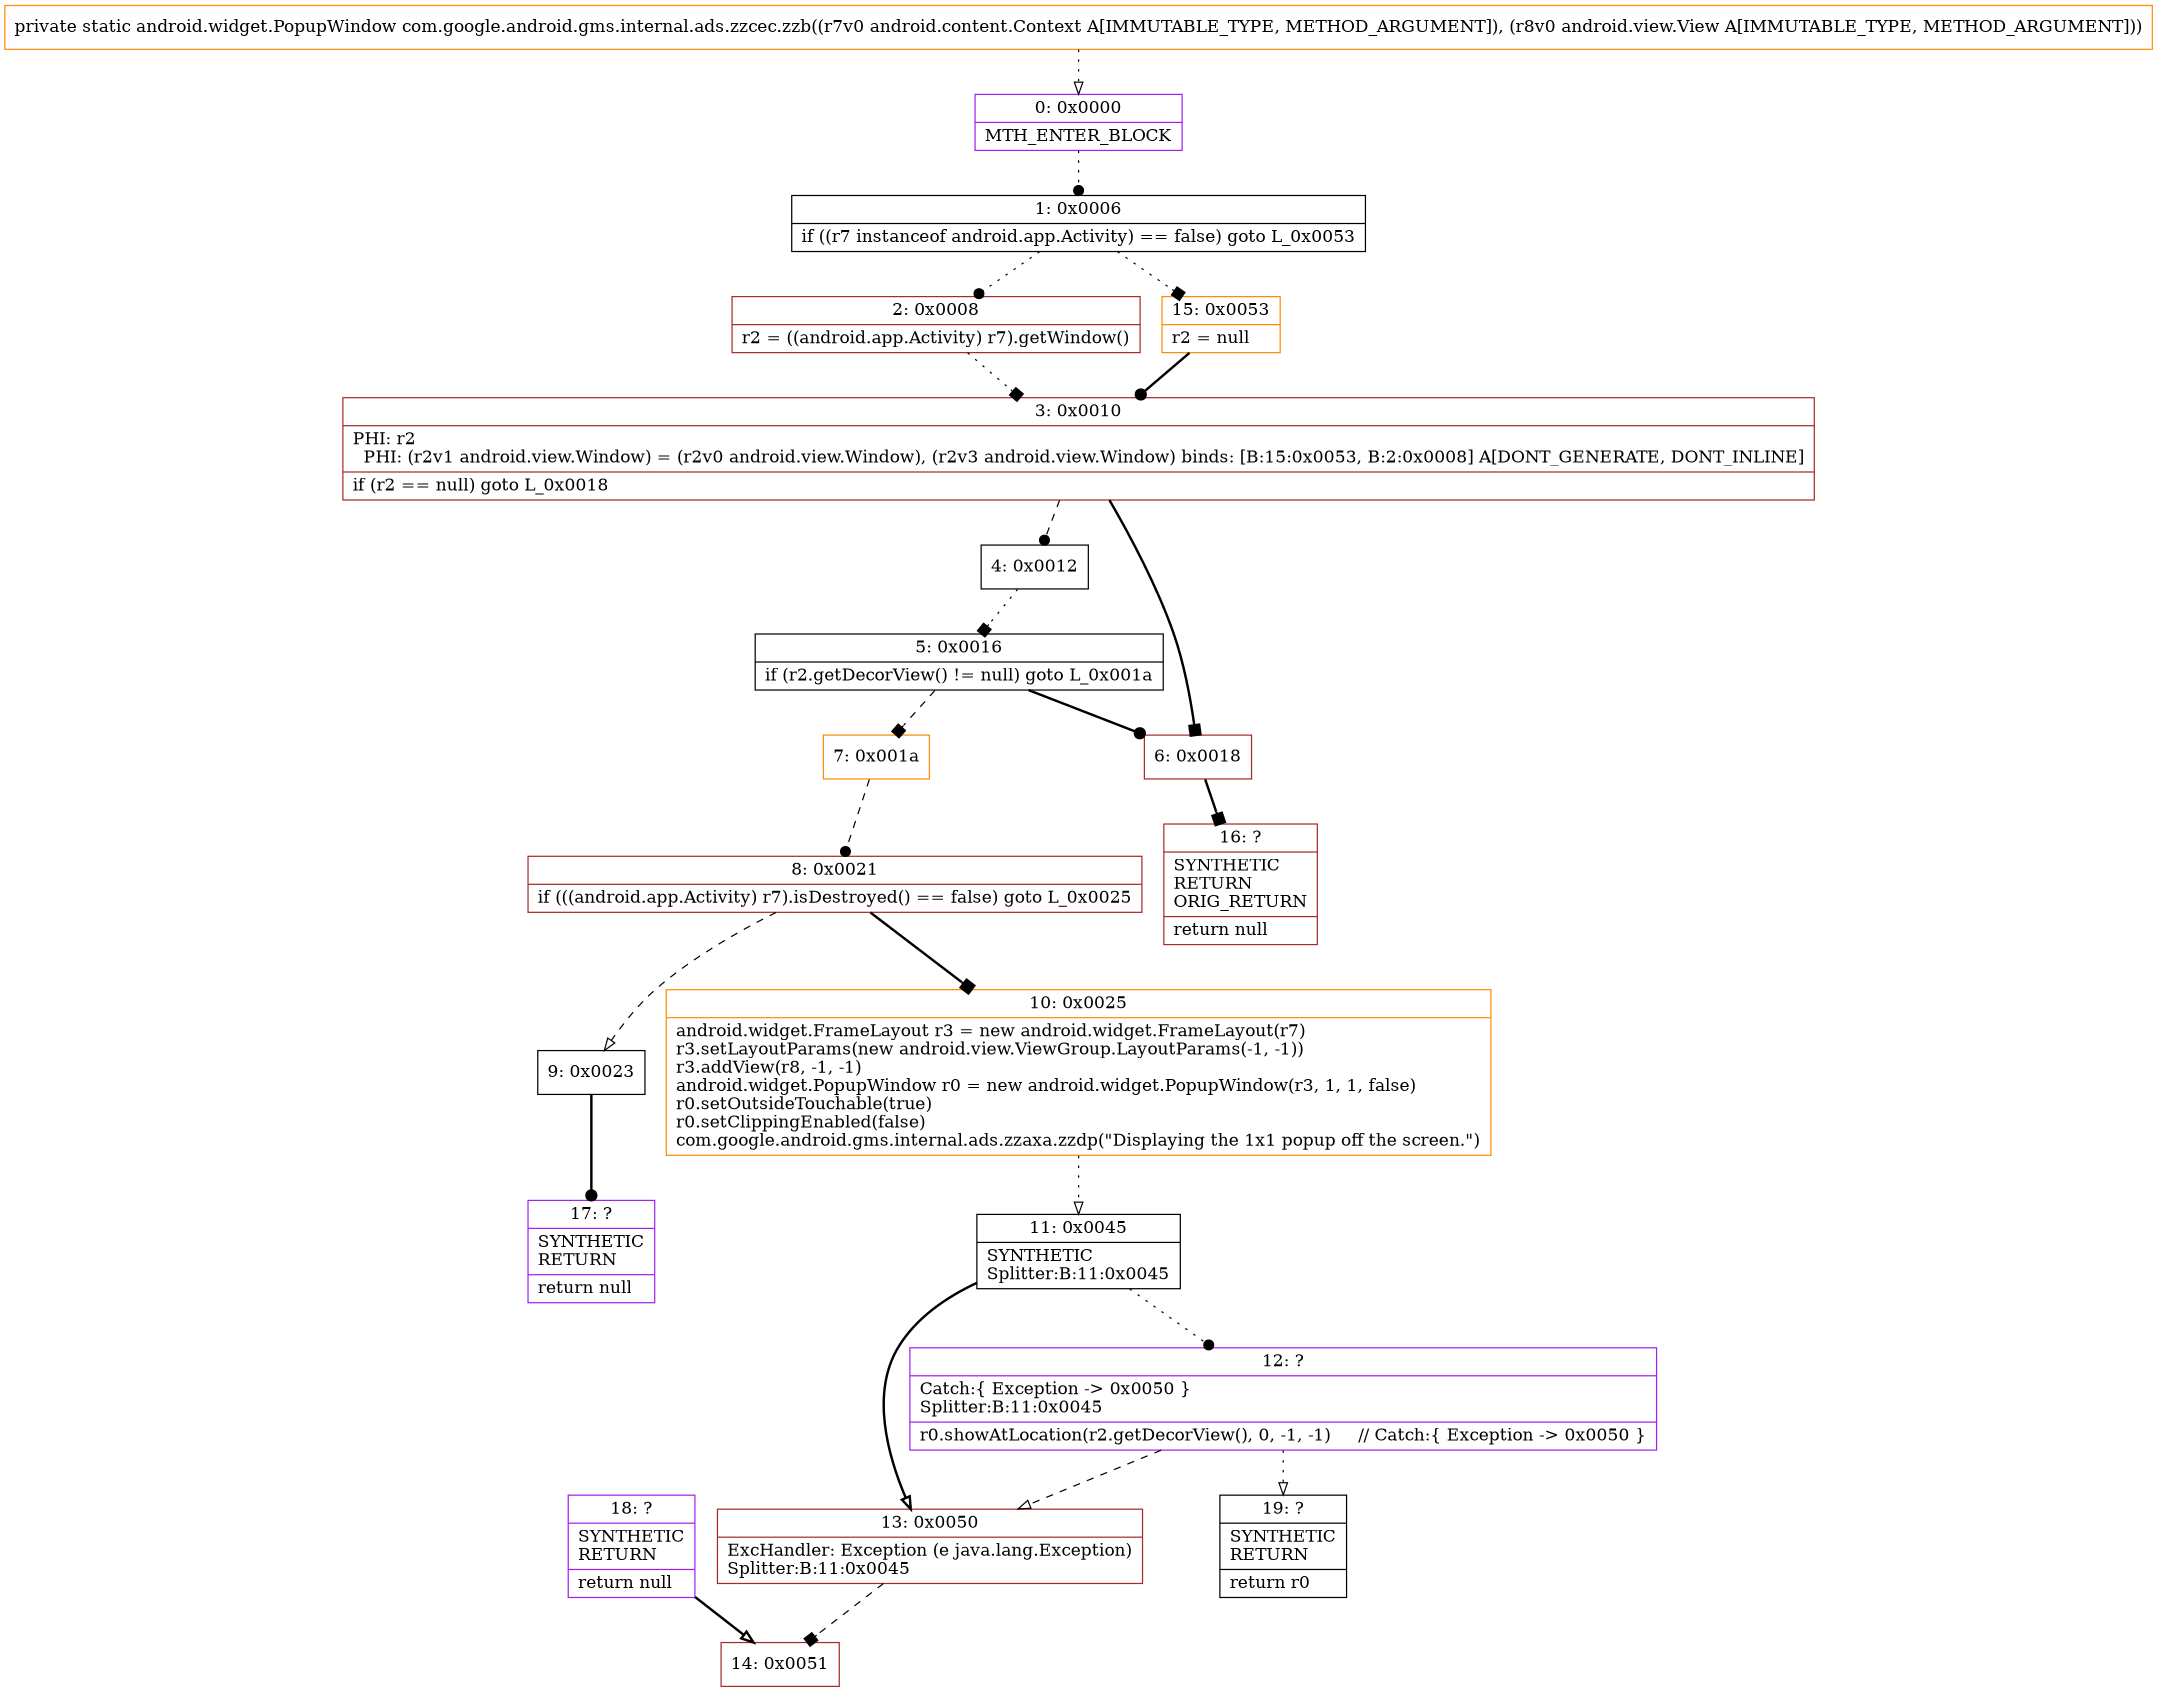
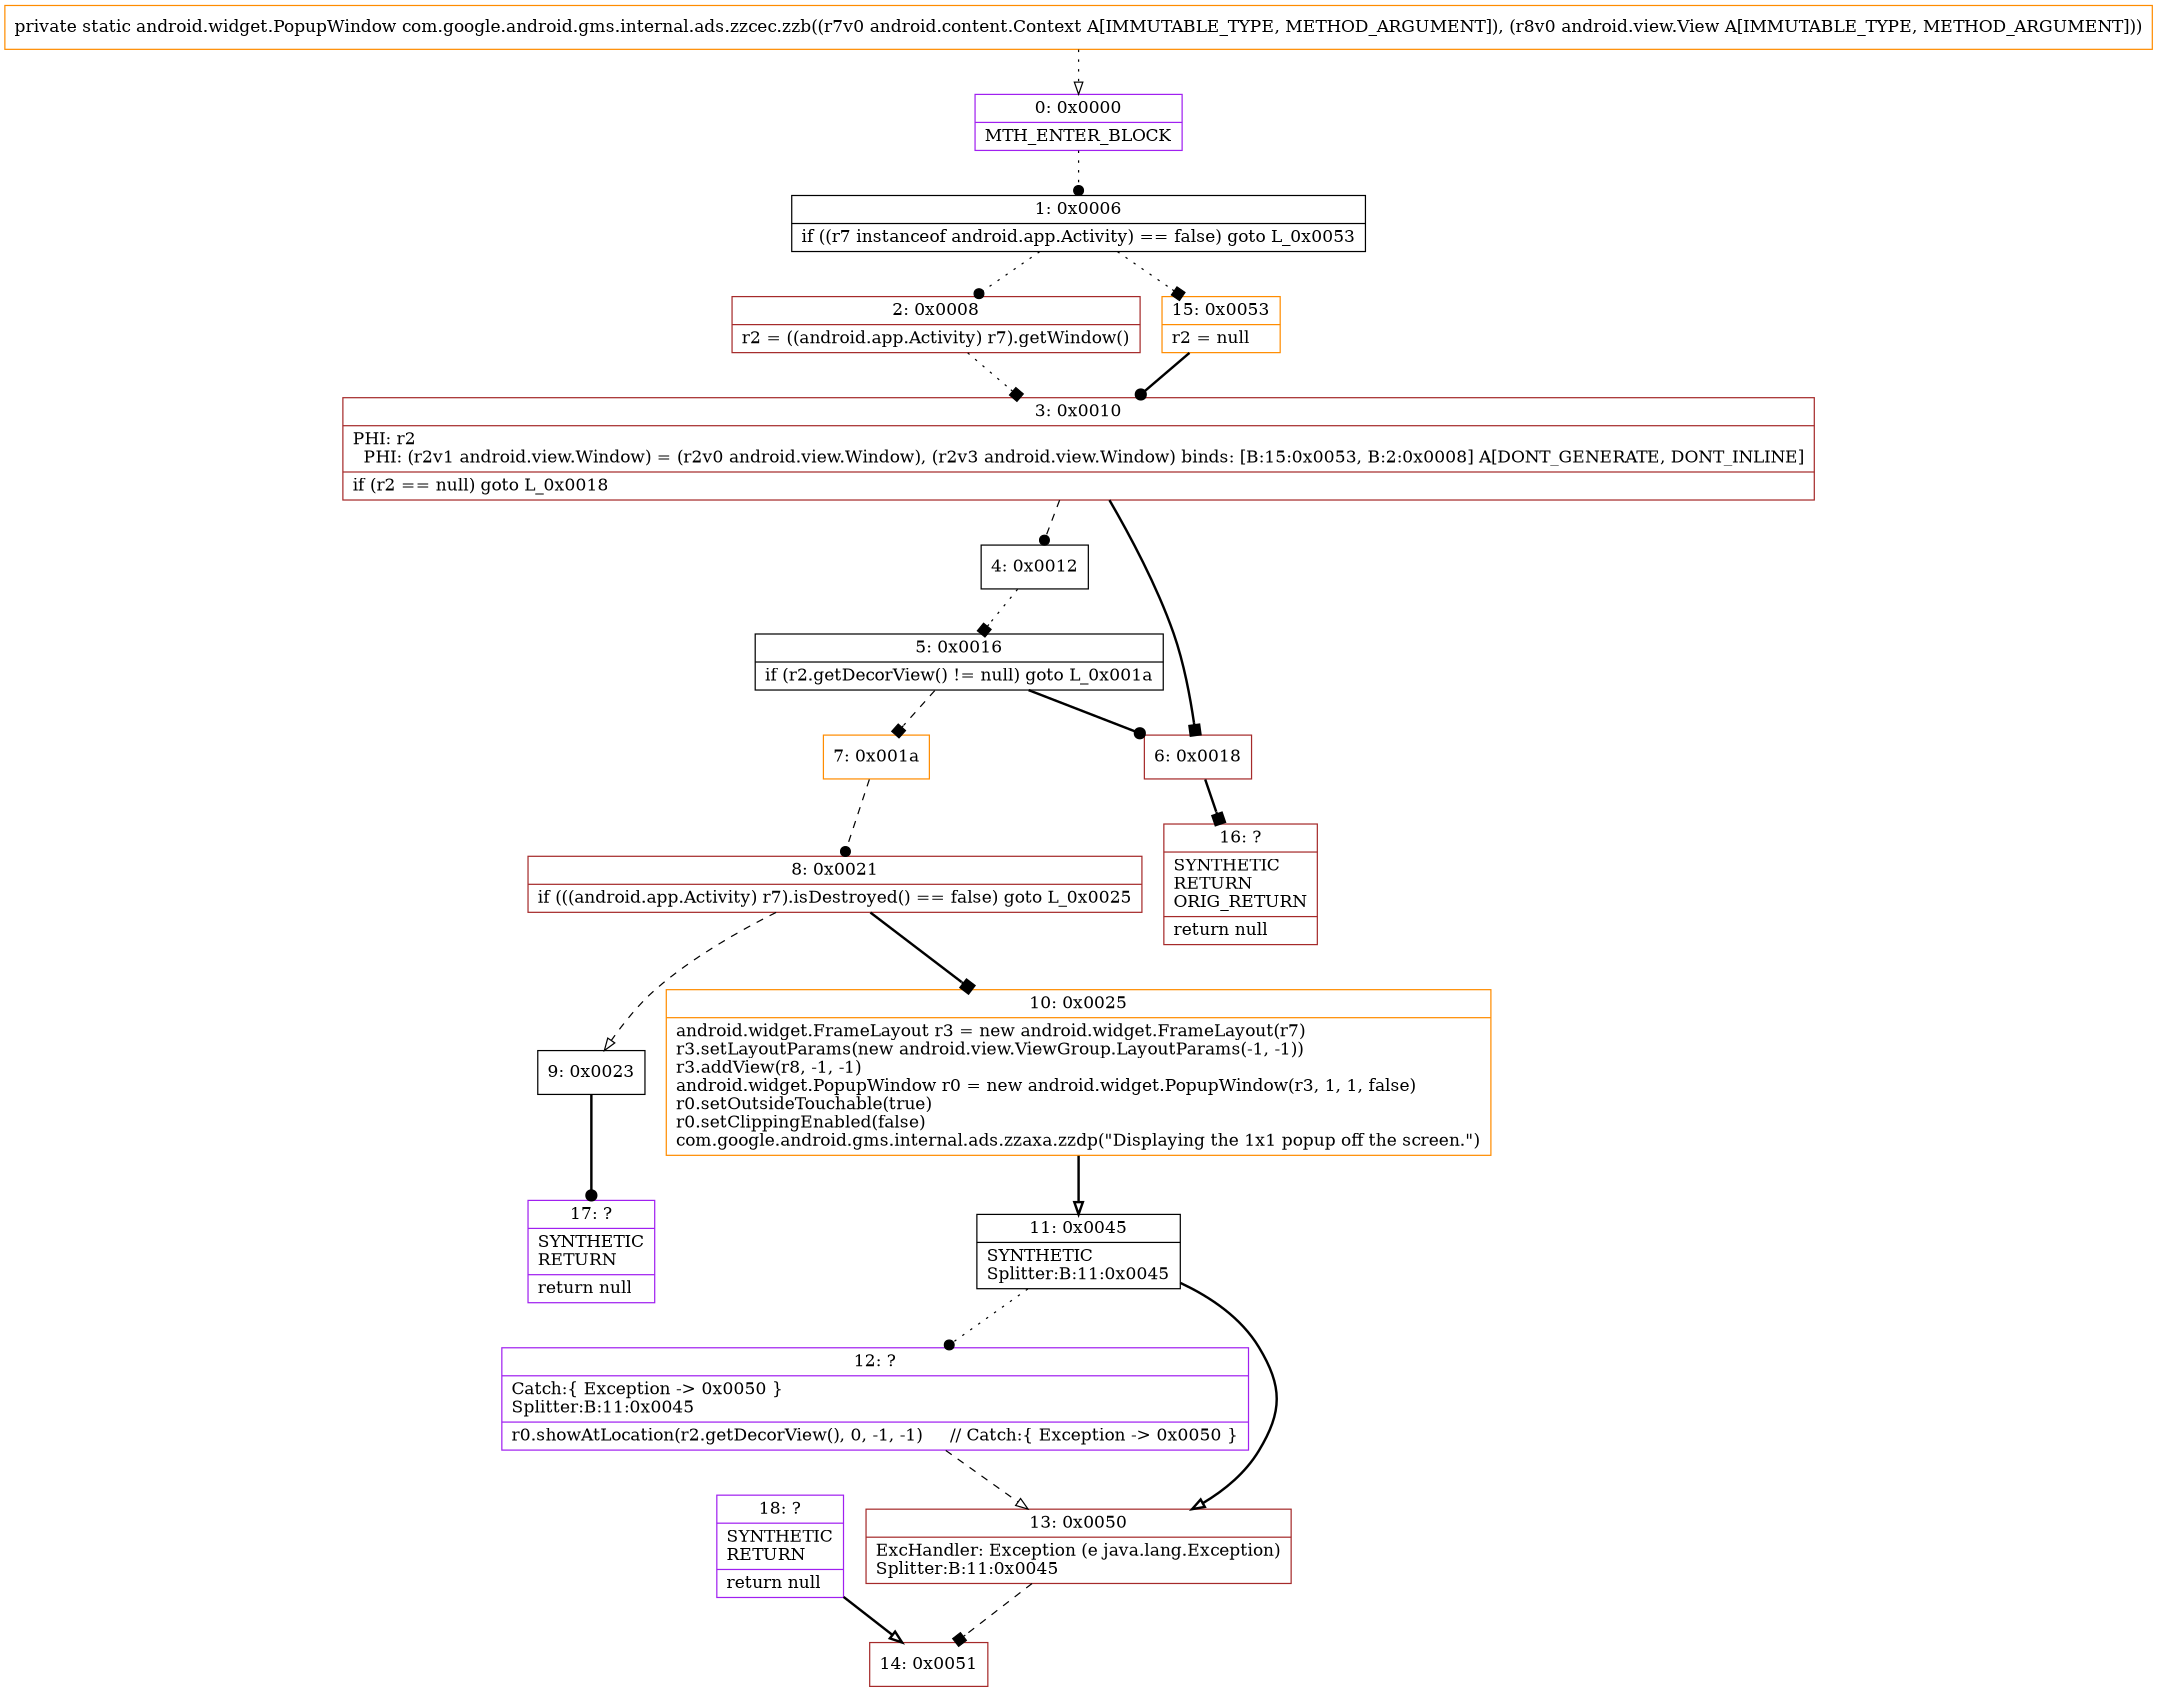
(1079, 1179) -> (1079, 1179)
(1283, 1546) -> none
